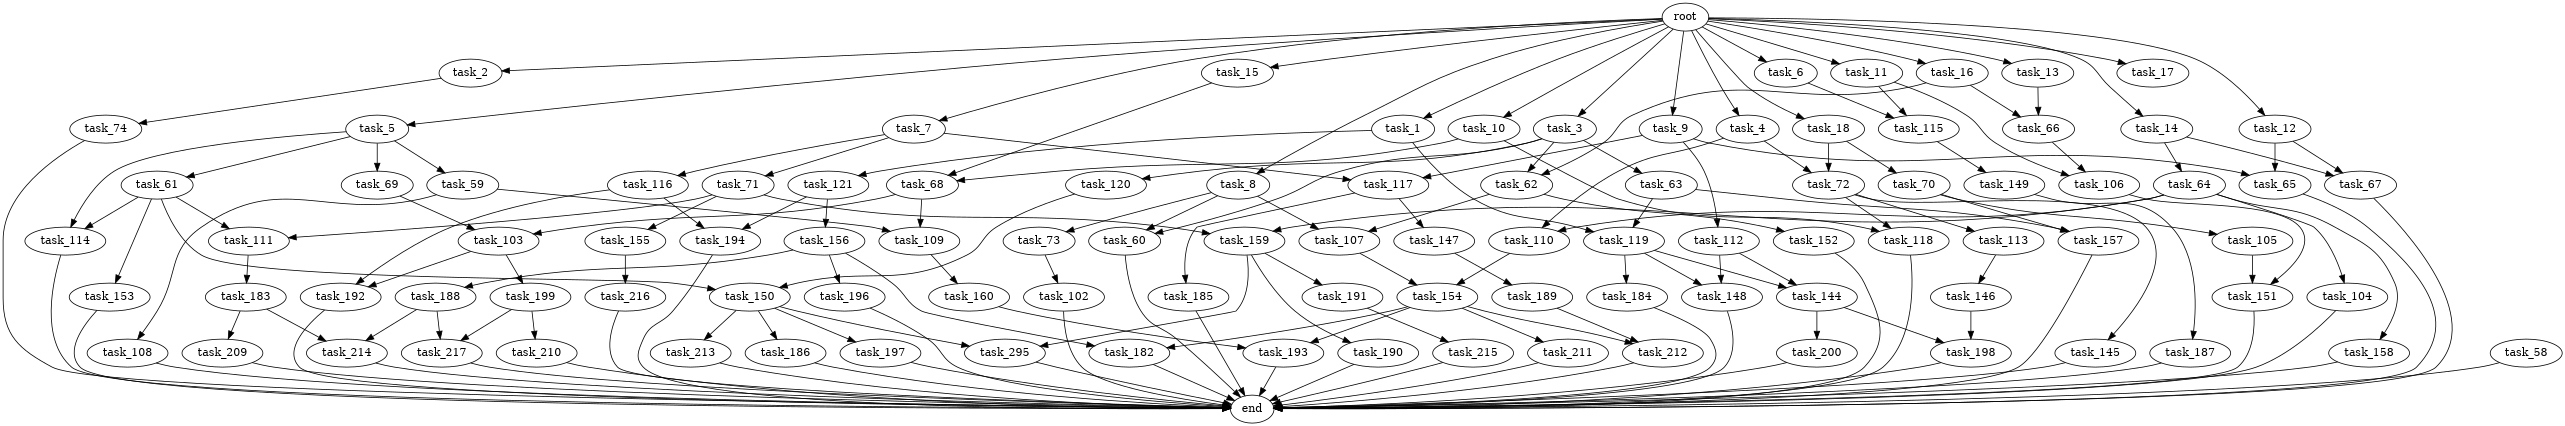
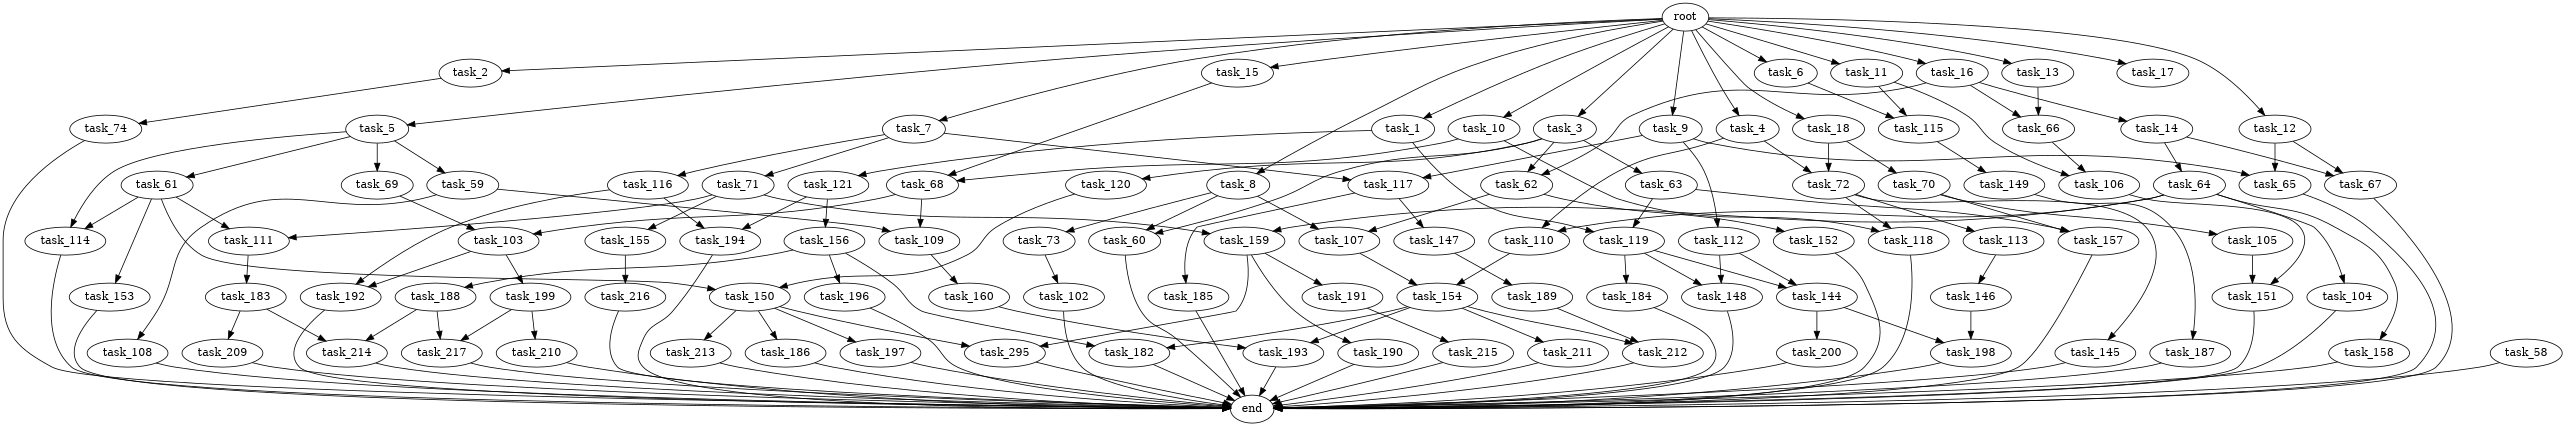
(1934, 31) -> (2049, 102)
